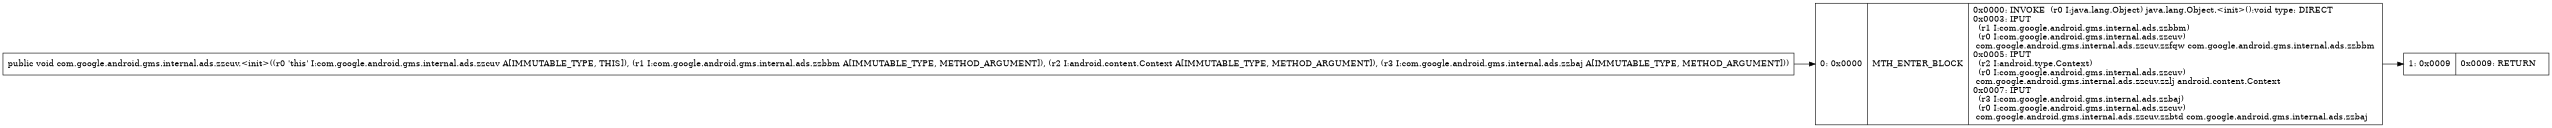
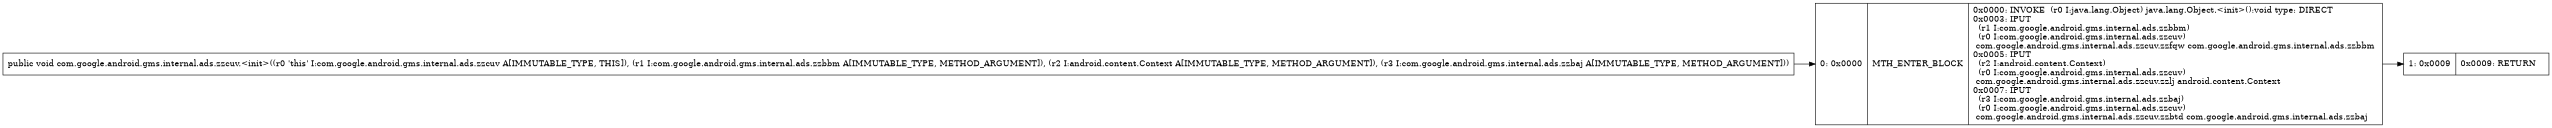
(2033, 64) -> (2040, 64)
